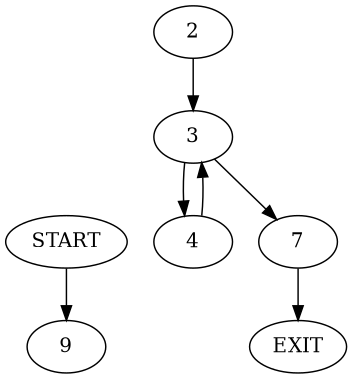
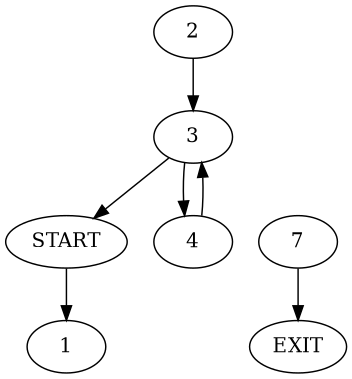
(240, 184) -> (137, 184)
(66, 347) -> (66, 347)
